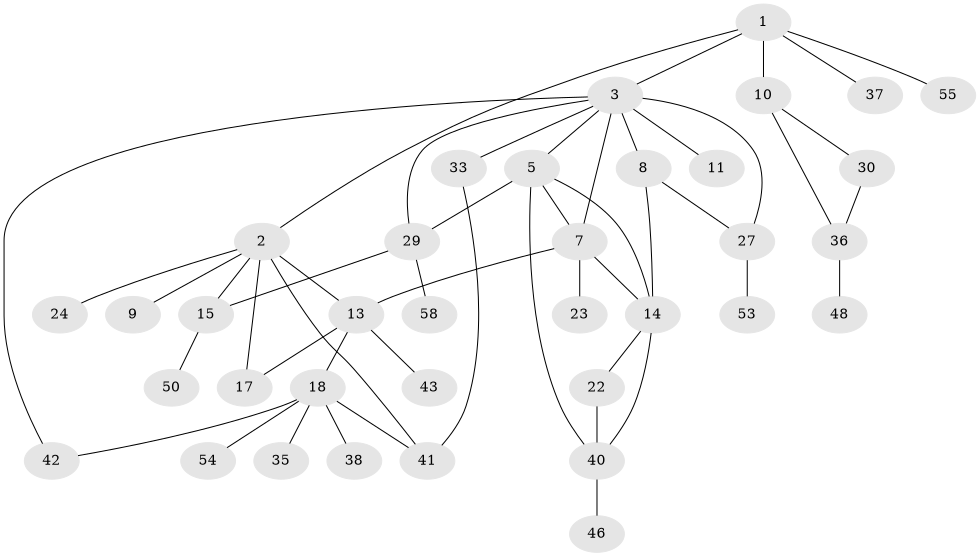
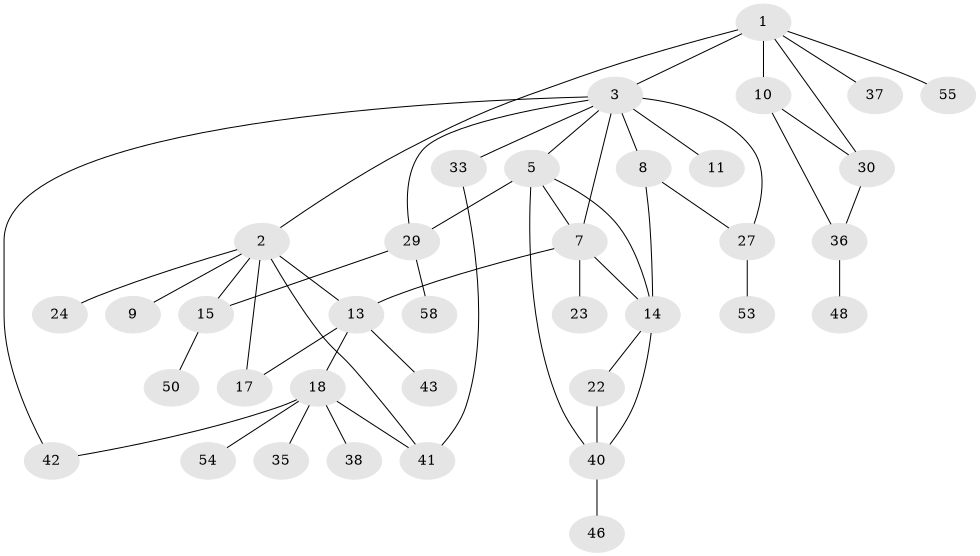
none -> (815, 95)
